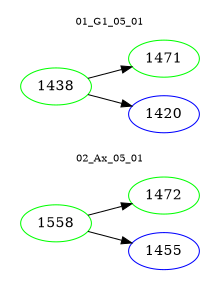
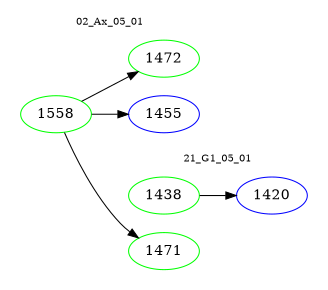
(110, 22) -> (218, 159)
(105, 74) -> (92, 186)
